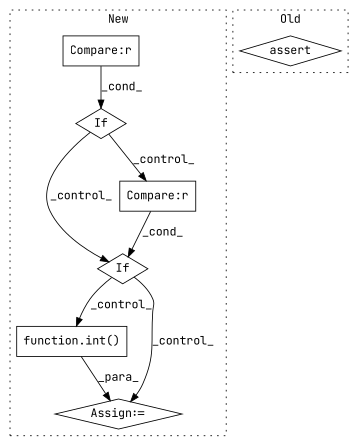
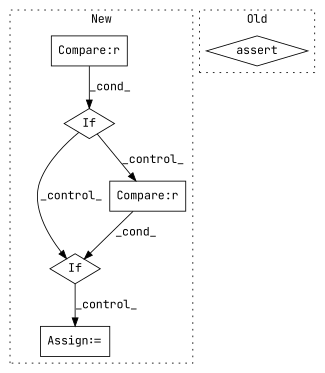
(72, 341) -> none
(119, 414) -> (75, 341)
